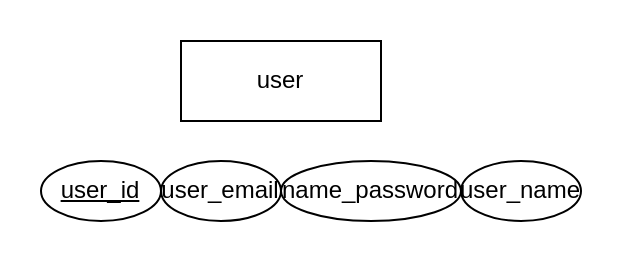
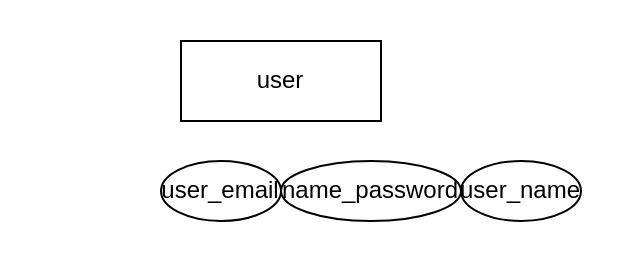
(101, 191) -> none
